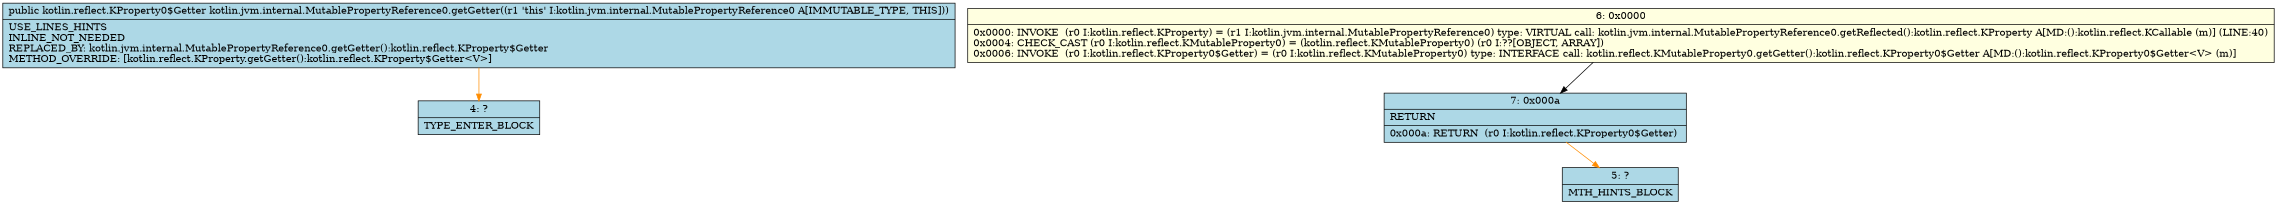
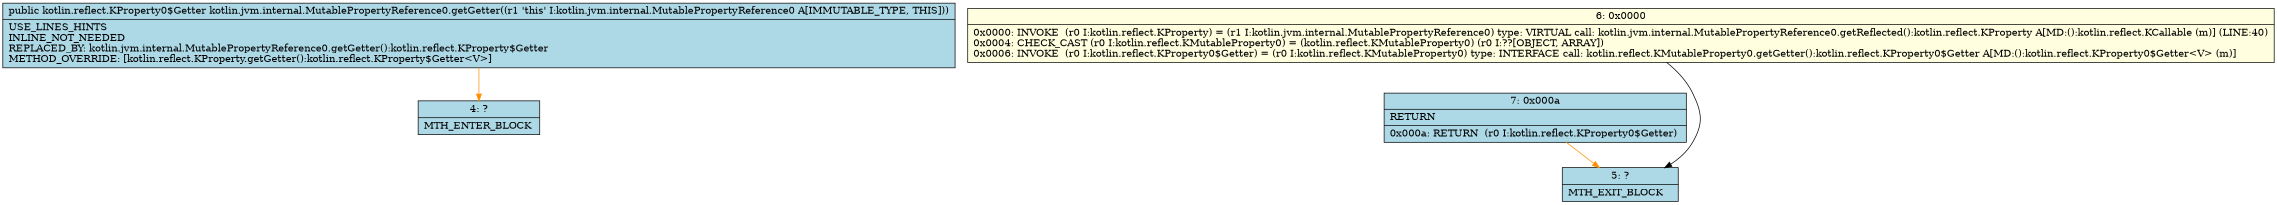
(1579, 75) -> (1700, 113)
(479, 126) -> (478, 126)
(1620, 193) -> (1616, 193)
